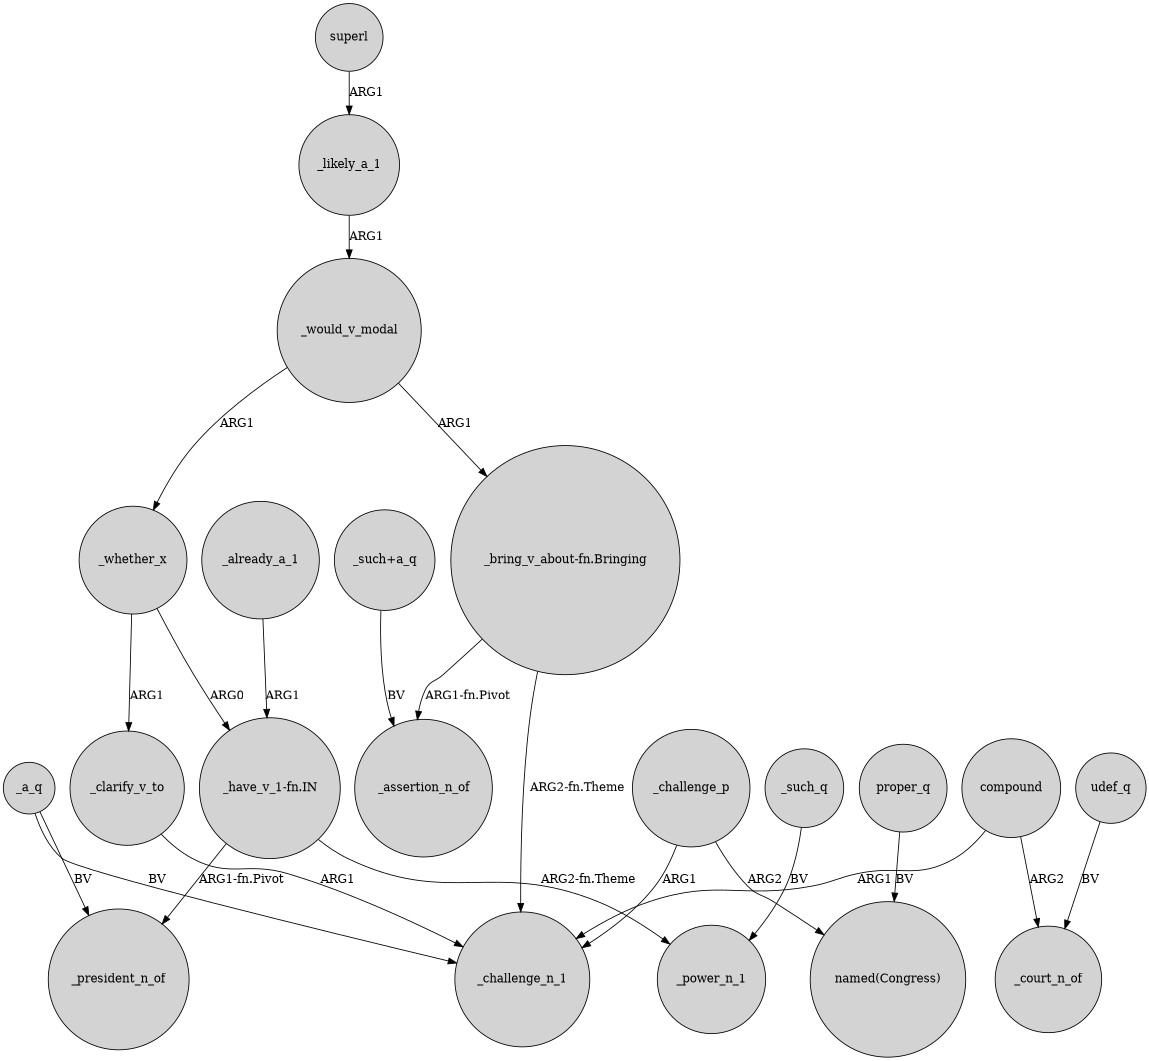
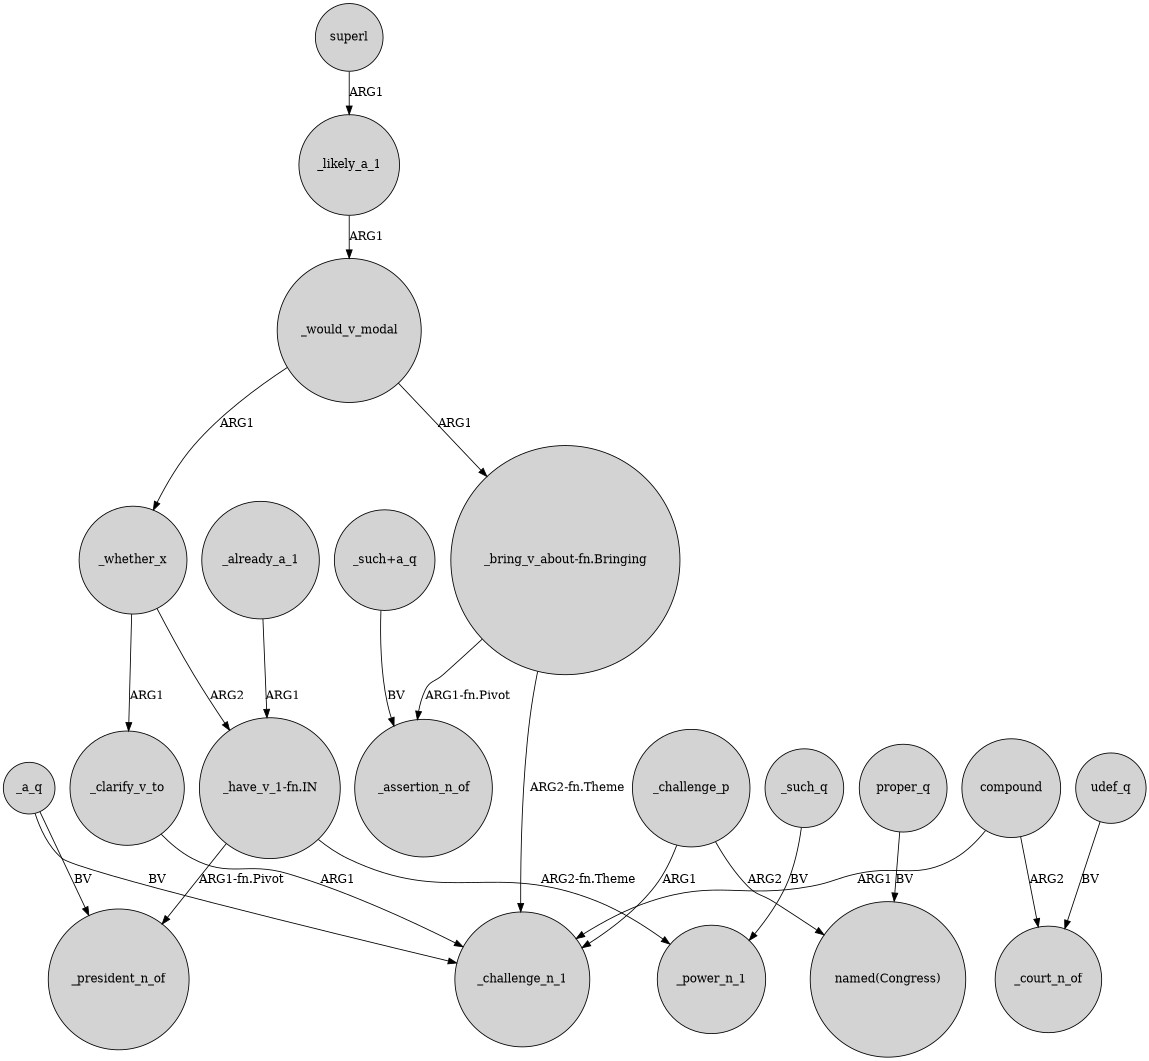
(227, 696) -> (227, 696)
